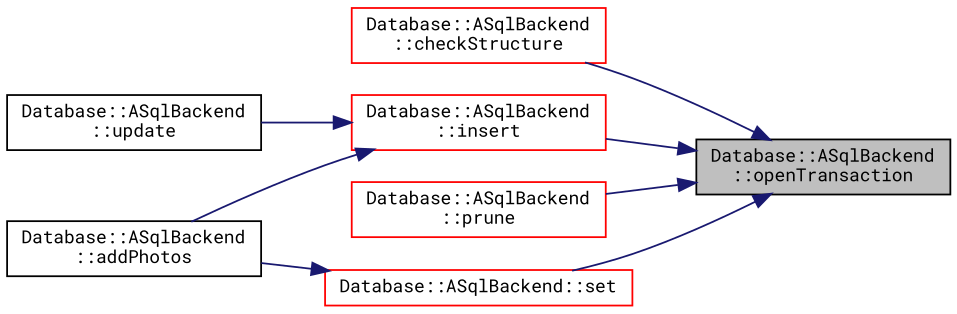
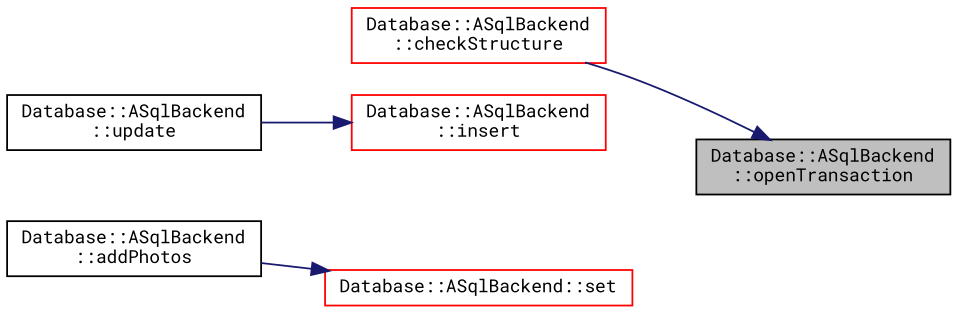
(642, 144) -> none
(273, 185) -> none
(479, 210) -> none
(666, 242) -> none
